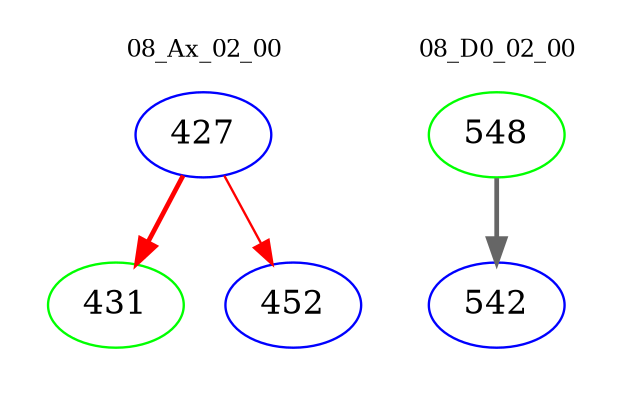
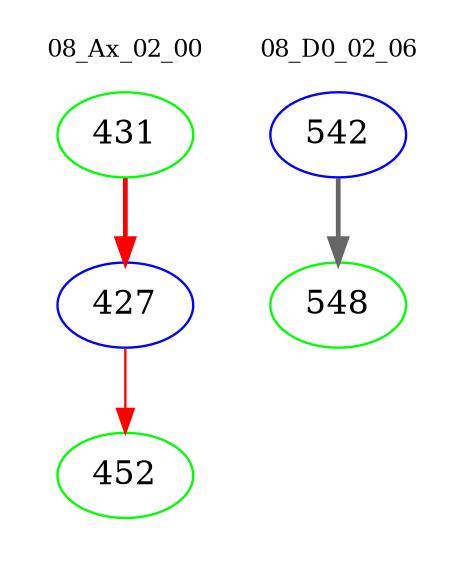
(498, 51) -> (339, 51)
(497, 208) -> (338, 208)
(166, 209) -> (125, 208)
(293, 305) -> (125, 475)
